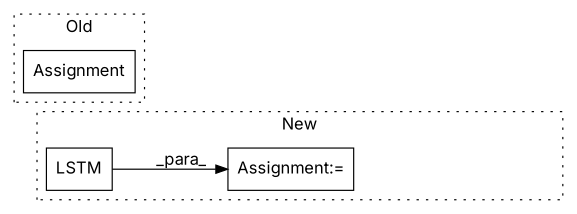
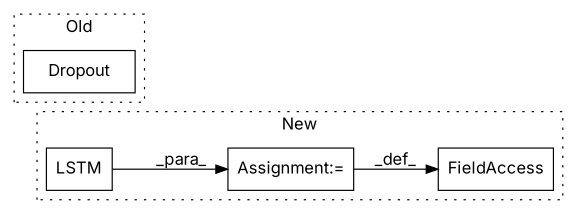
(79, 72) -> (79, 72)
none -> (496, 169)
